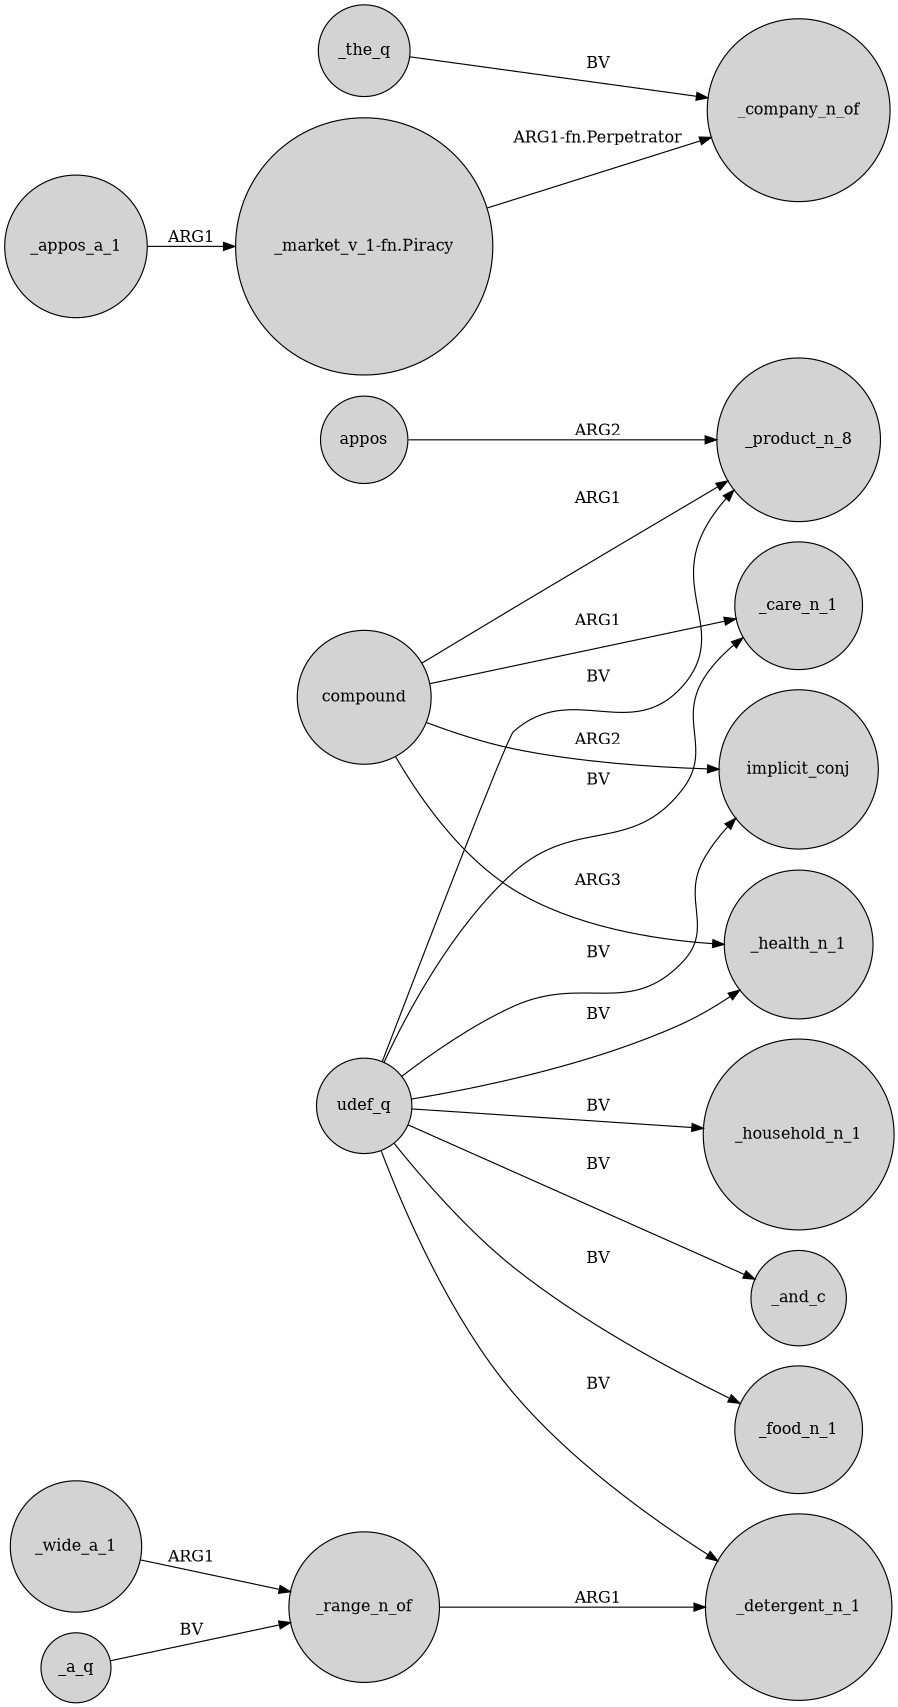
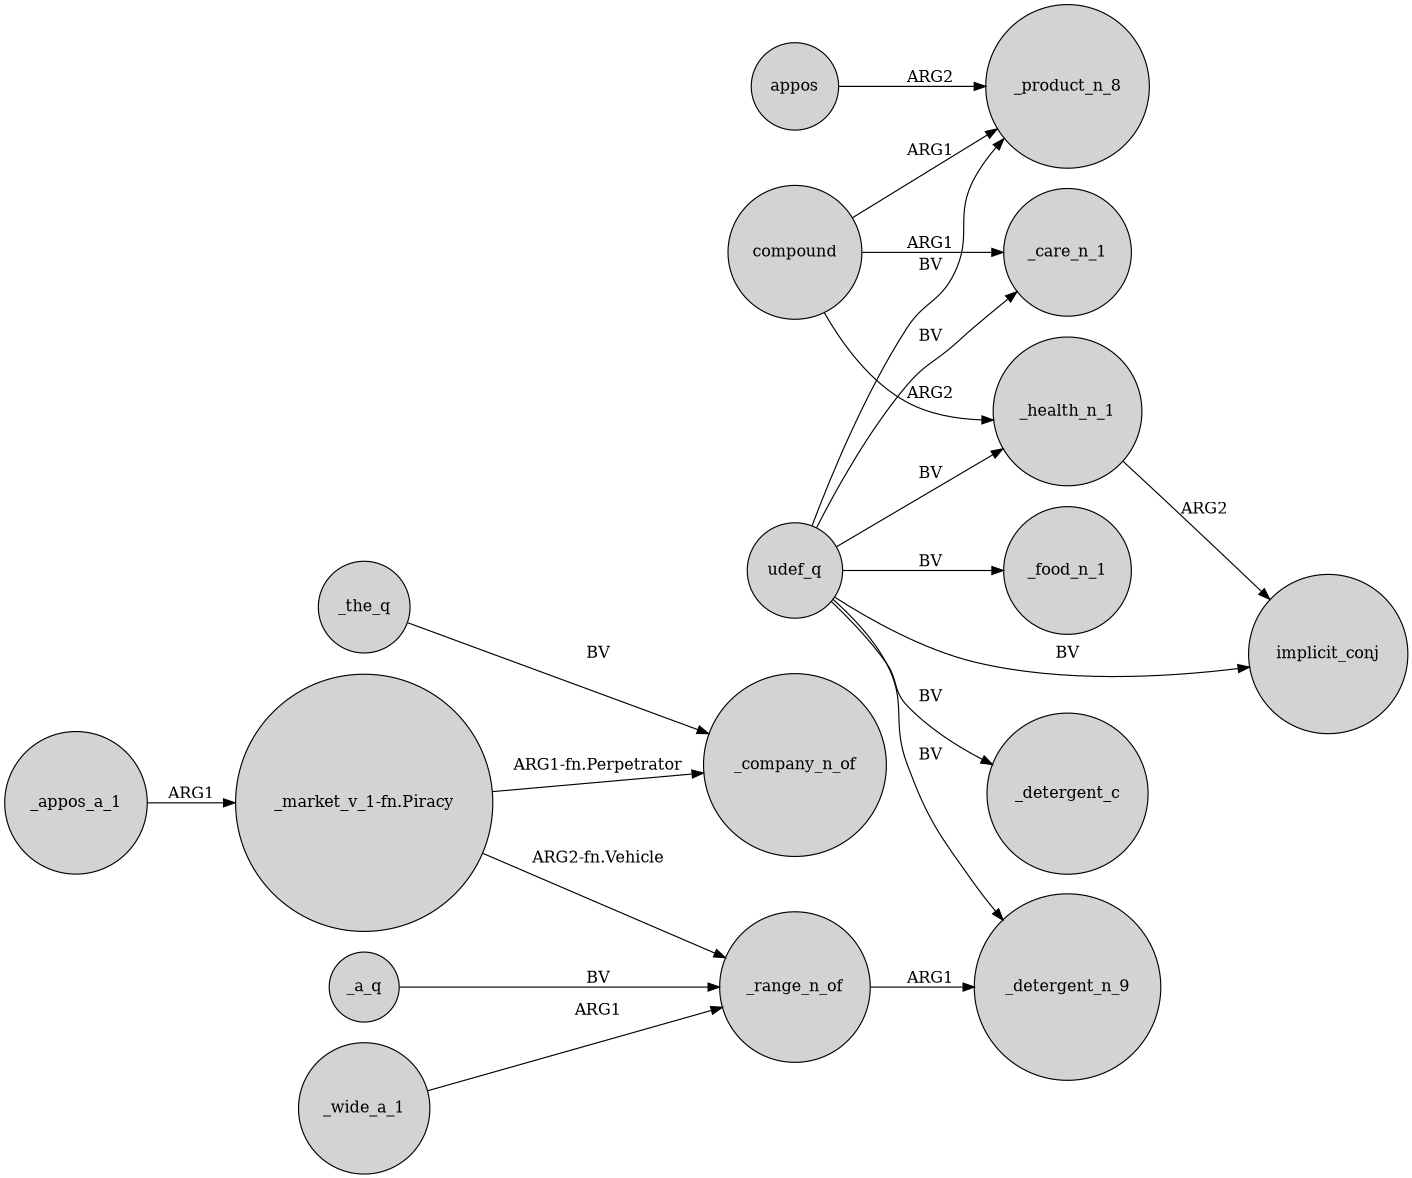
(565, 757) -> (1193, 526)
(598, 881) -> (930, 394)
none -> (599, 903)
(799, 1134) -> none
(799, 1298) -> (1068, 794)
(799, 1607) -> (1068, 987)
